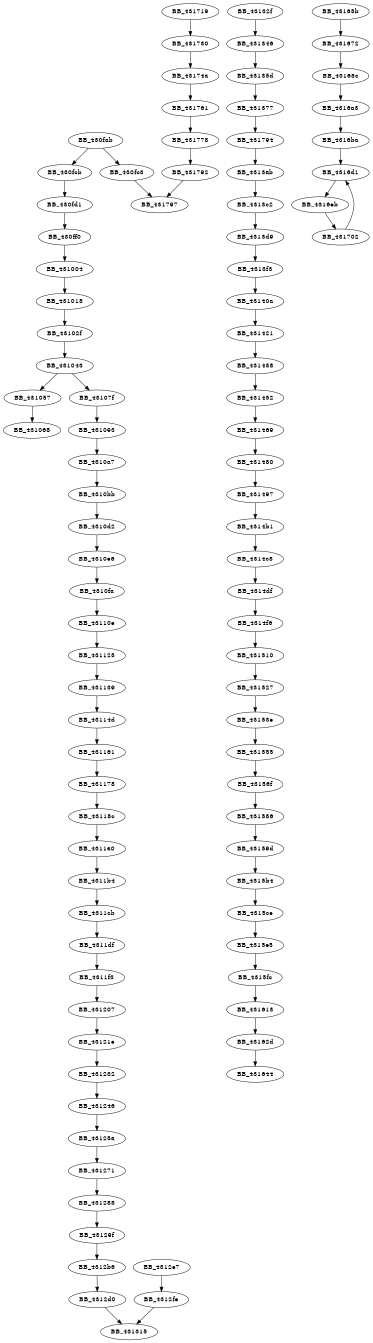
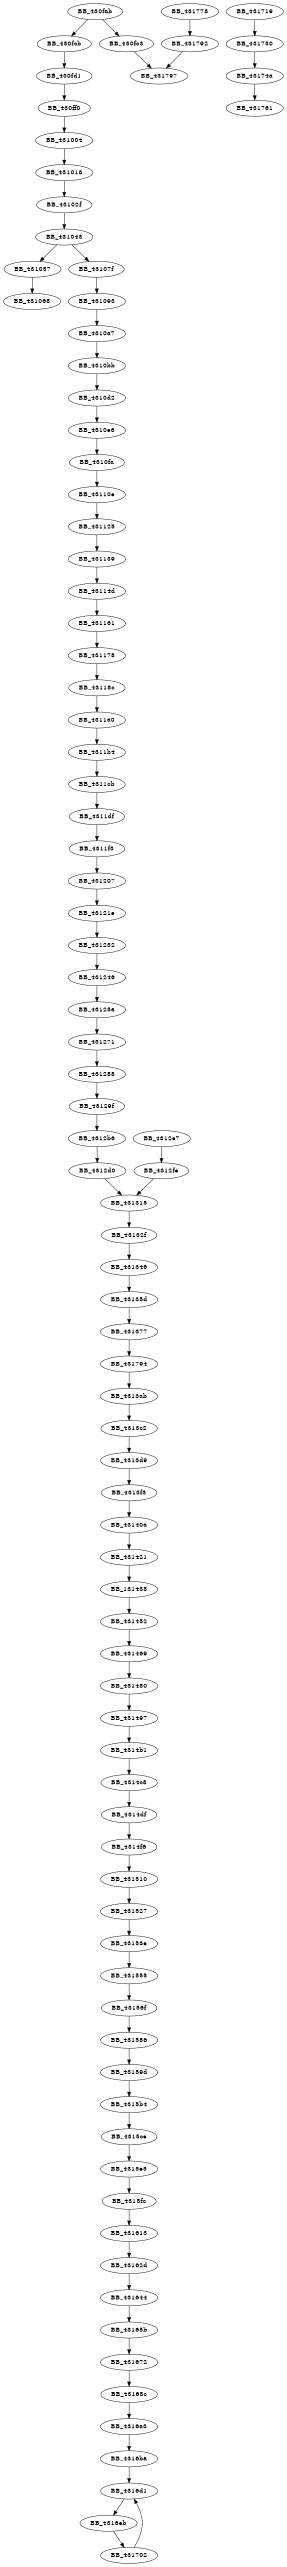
(190, 122) -> none
(255, 366) -> (129, 1589)
none -> (129, 1217)
none -> (129, 2312)
